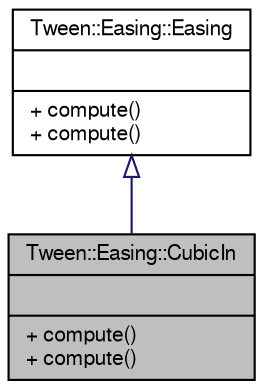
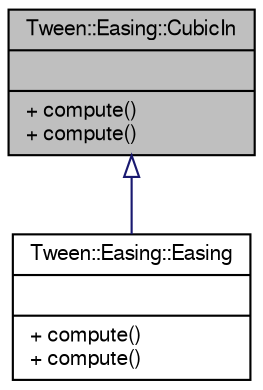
(132, 206) -> (132, 206)
